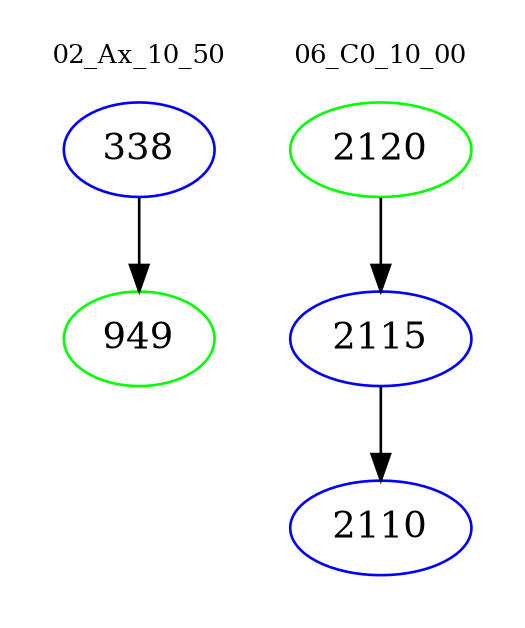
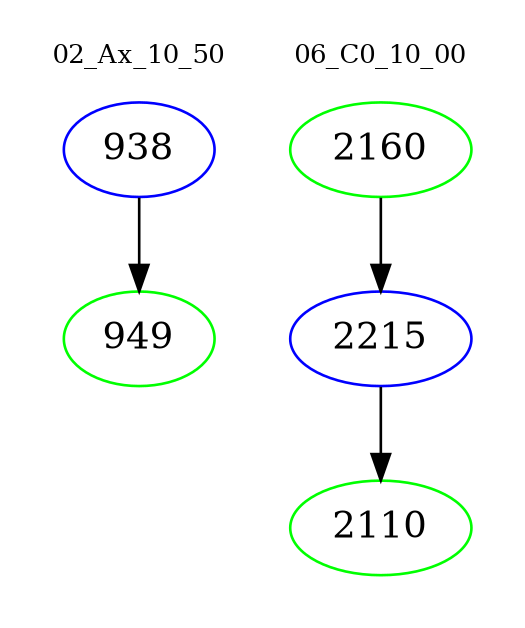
(139, 150) -> (139, 150)
(381, 150) -> (381, 150)
(381, 339) -> (381, 339)
(381, 528) -> (381, 528)
